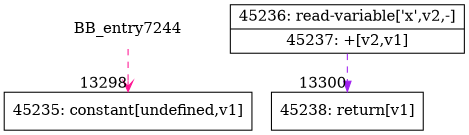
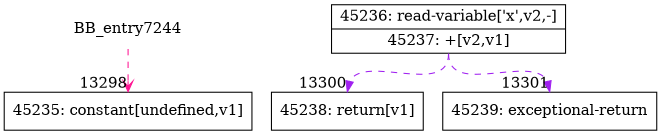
none -> (550, 111)
